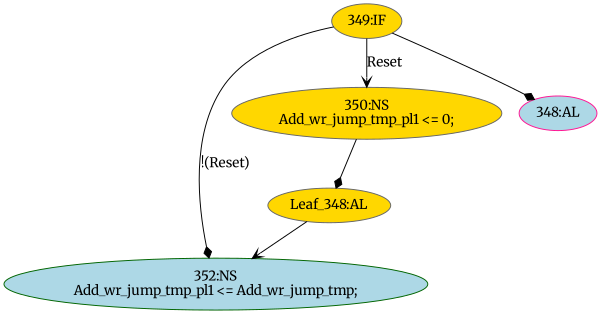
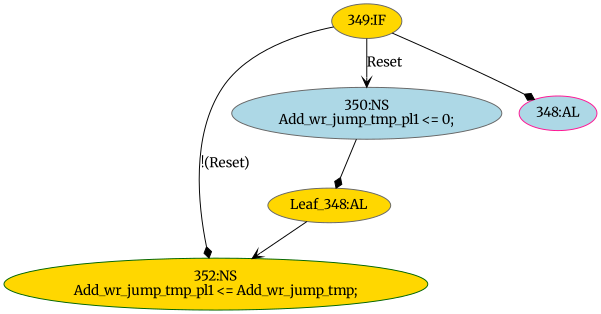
(367, 113) -> (367, 113)
(216, 284) -> (216, 284)
